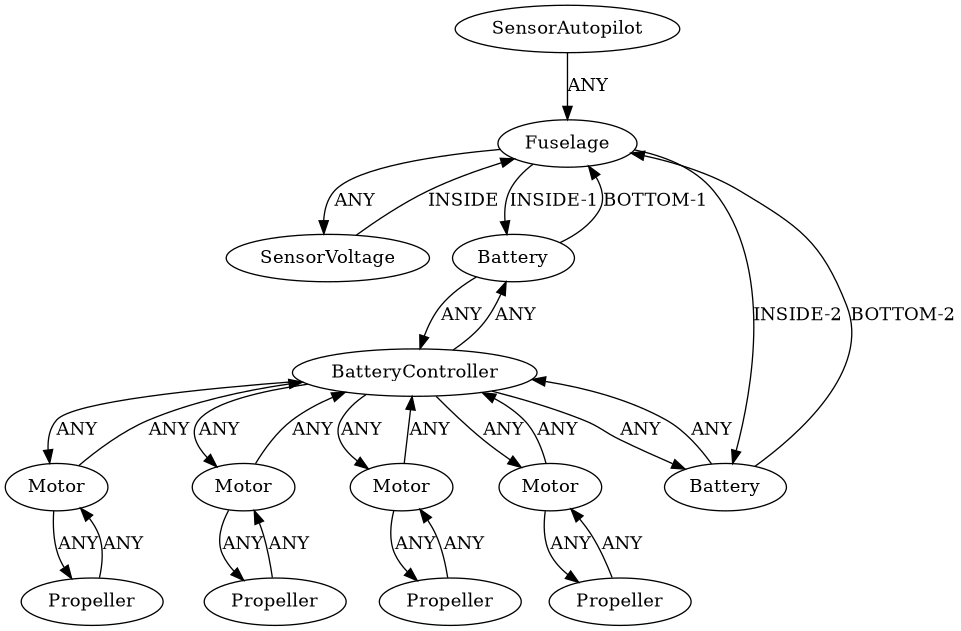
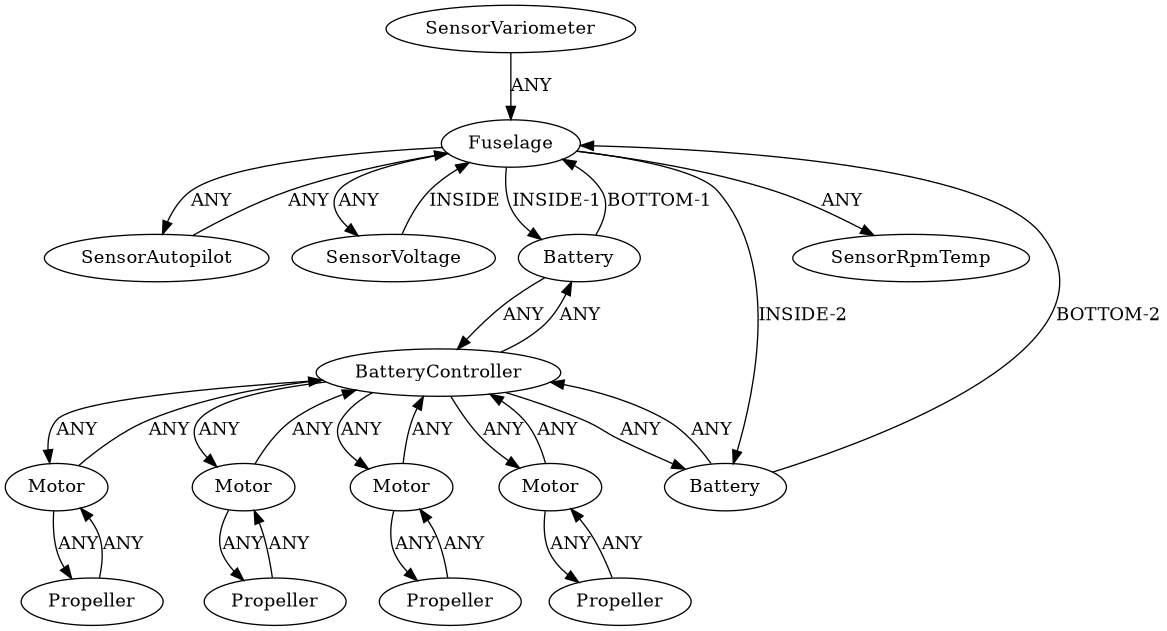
none -> (511, 29)
none -> (295, 161)
none -> (911, 258)
